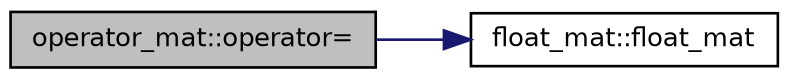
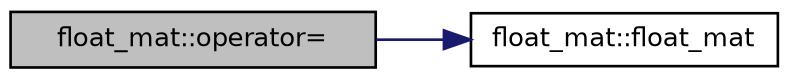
(193, 40) -> (193, 40)
